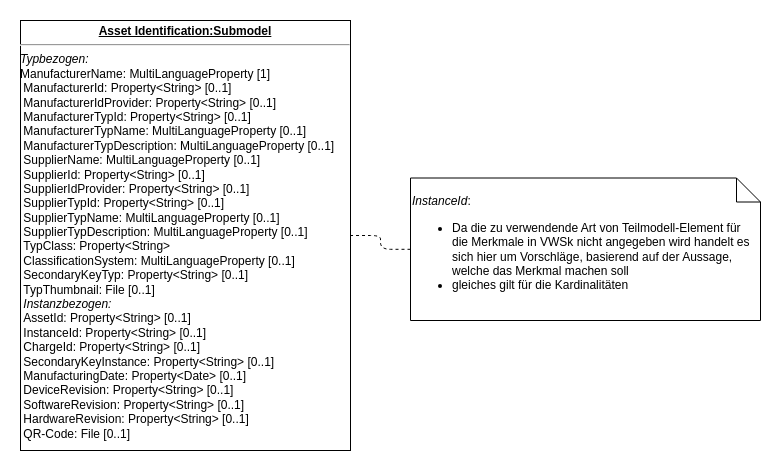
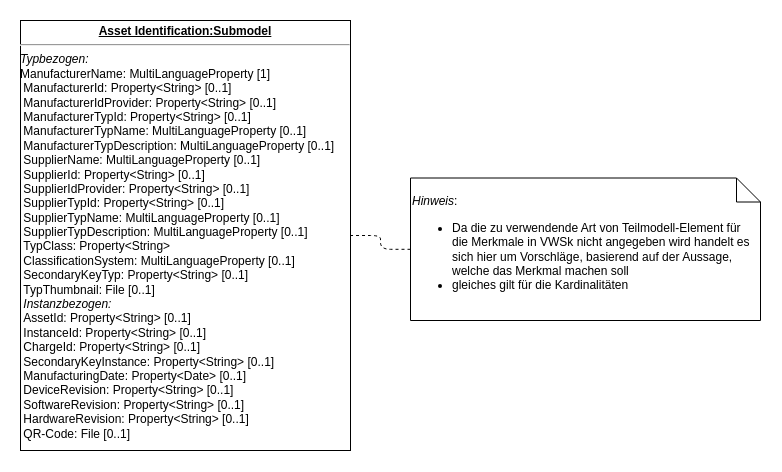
(587, 250) -> (587, 250)
